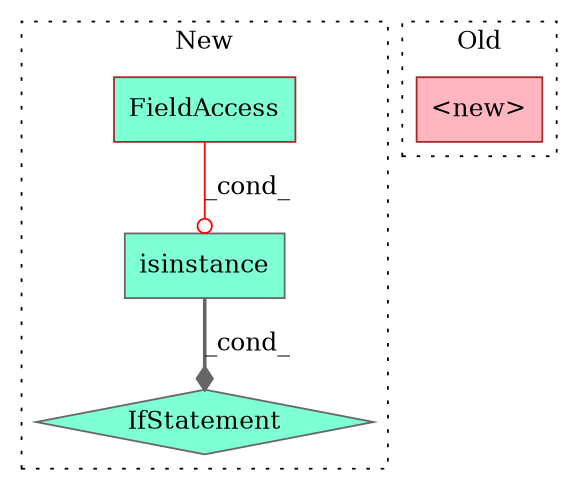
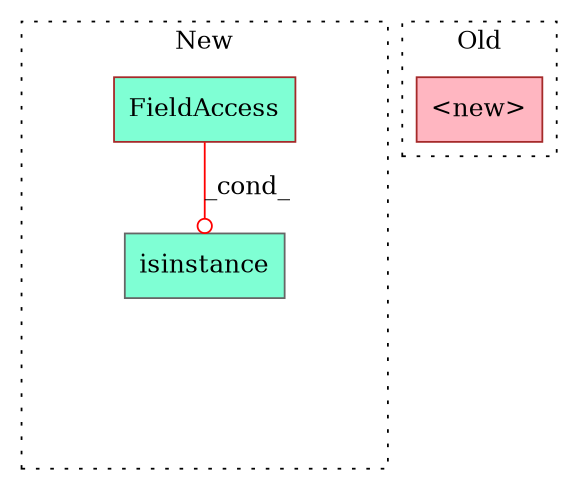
(205, 422) -> none
